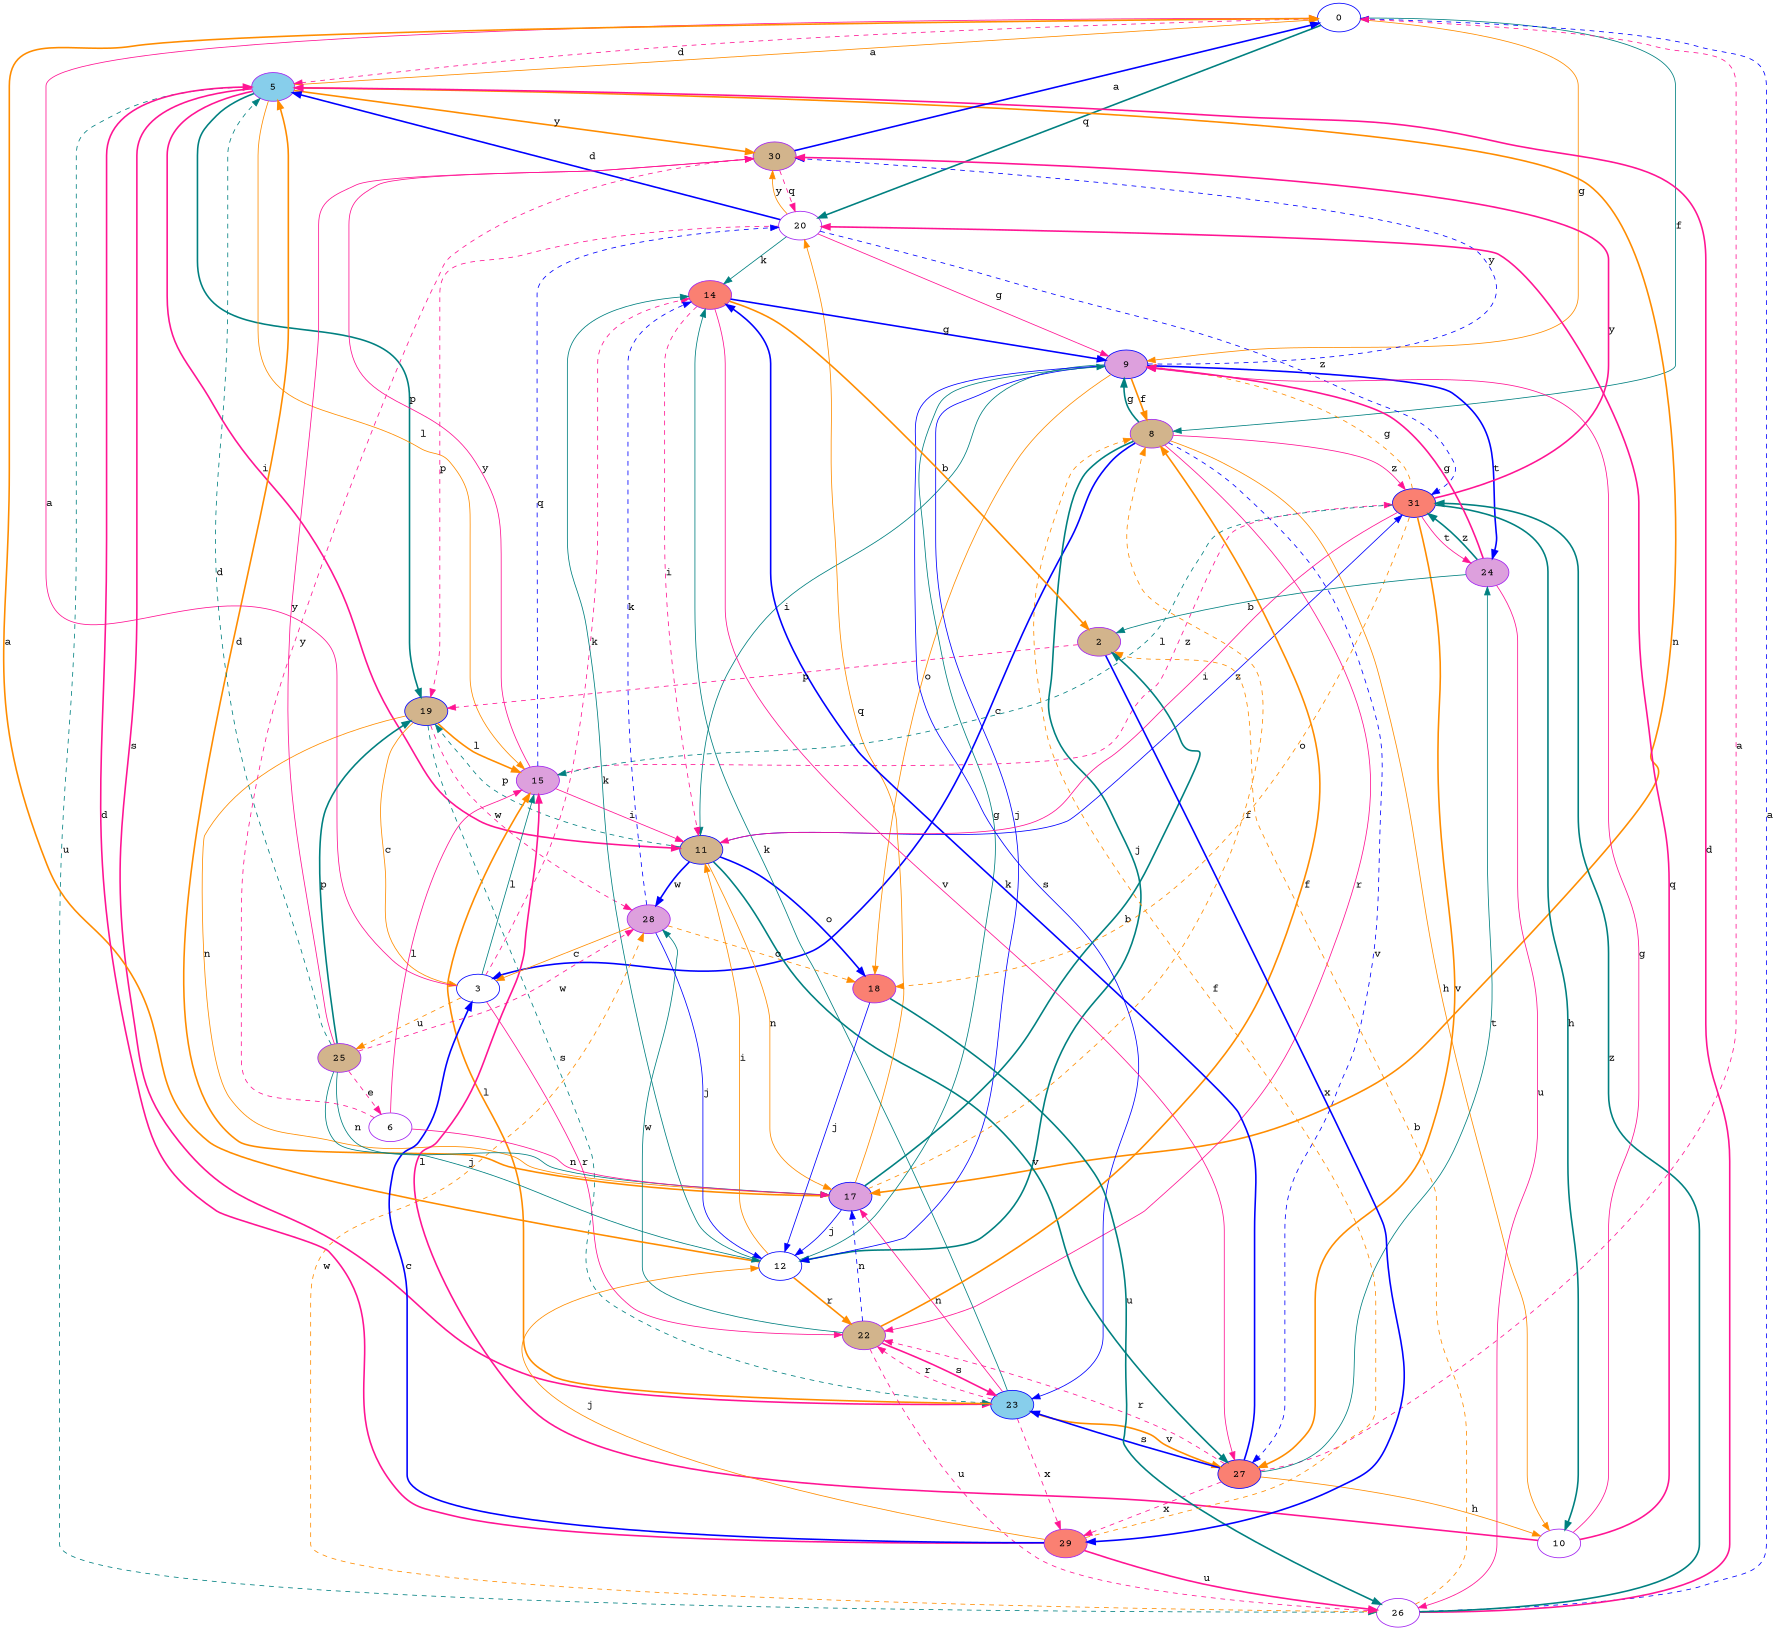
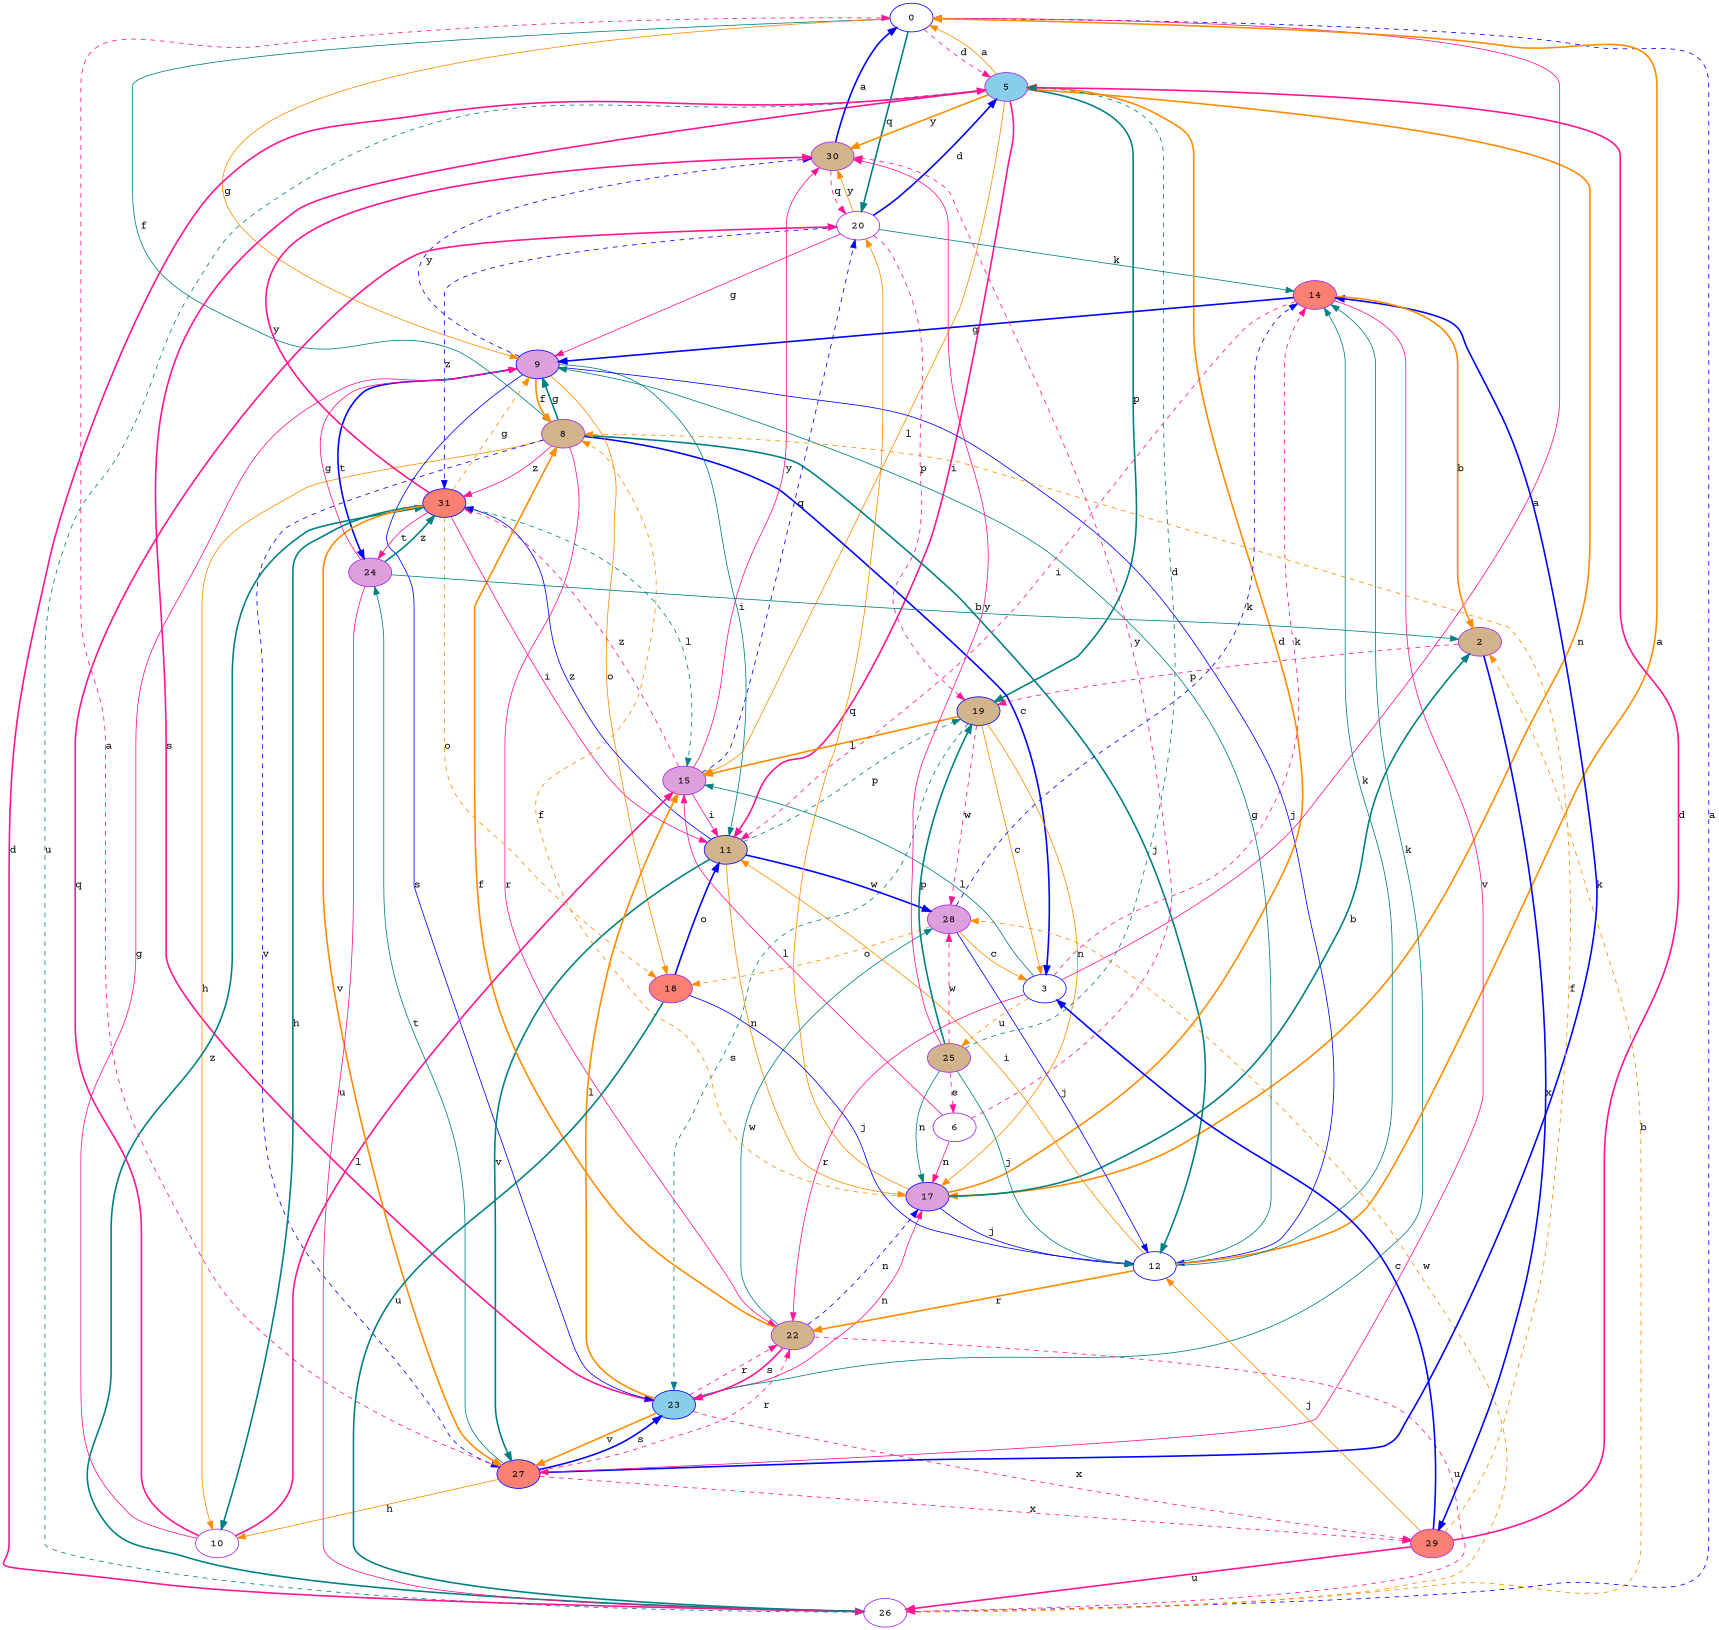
(1358, 404) -> (341, 401)
(797, 904) -> (694, 922)
